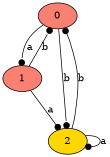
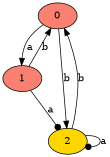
(28, 39) -> (28, 39)
(38, 50) -> (38, 50)
(62, 75) -> (62, 75)
(78, 81) -> (78, 81)
